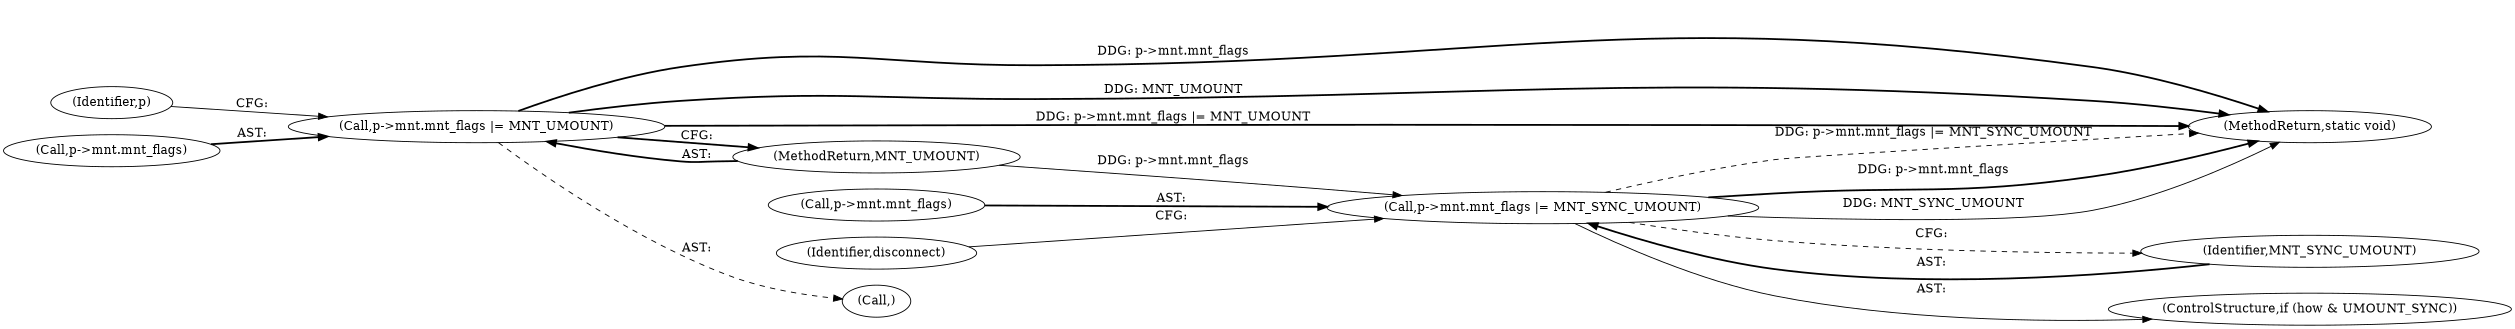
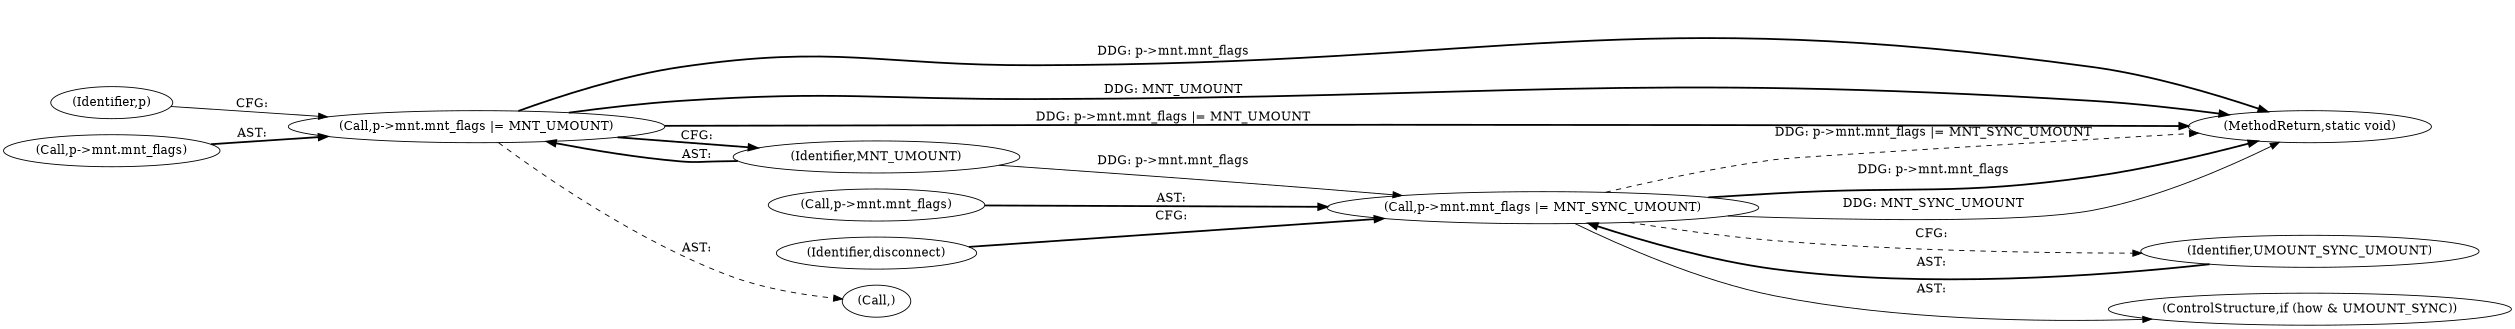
(877, 157) -> (877, 157)
(1172, 233) -> (1172, 233)
(2310, 251) -> (2310, 251)
